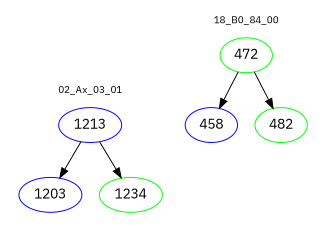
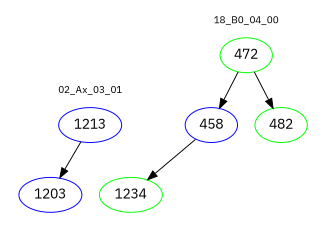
(246, 21) -> (246, 21)
(108, 156) -> (175, 156)
